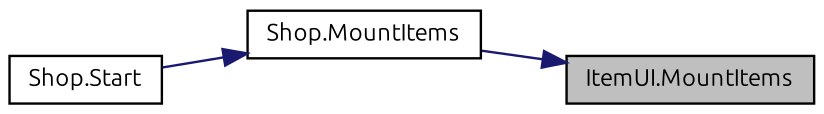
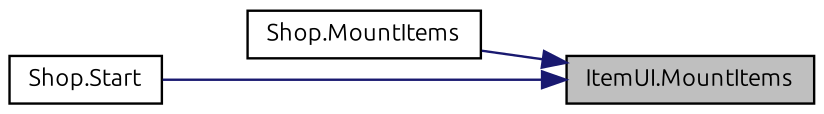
(193, 62) -> (352, 80)
